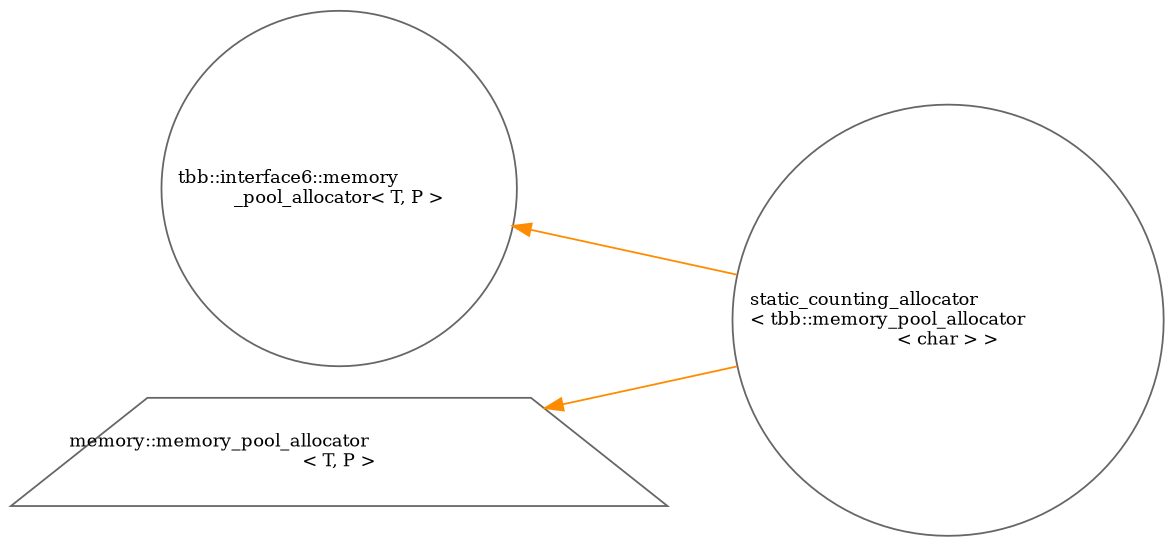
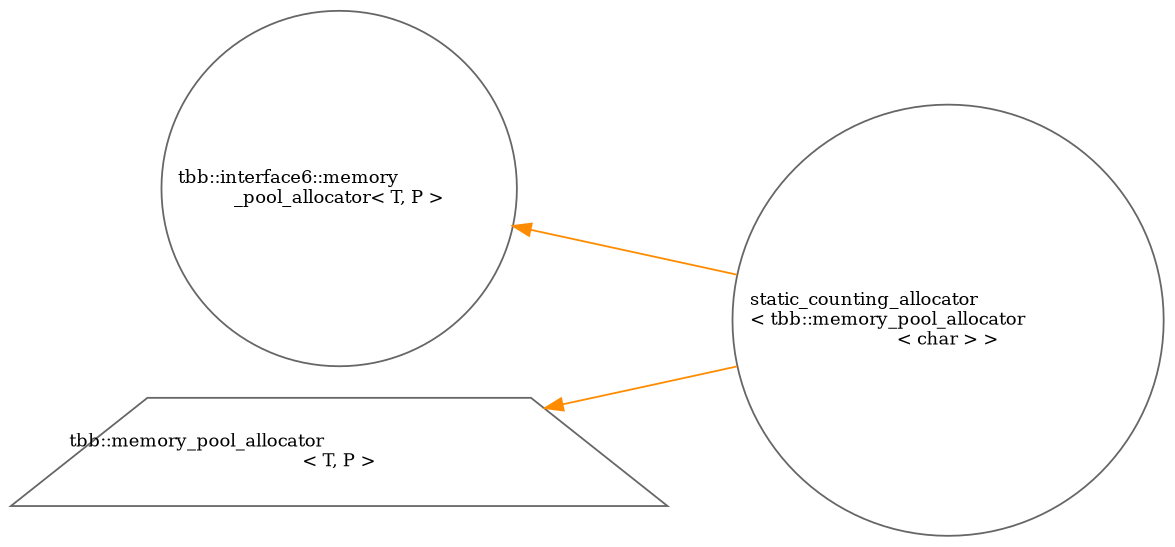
(339, 452) -> (339, 452)
